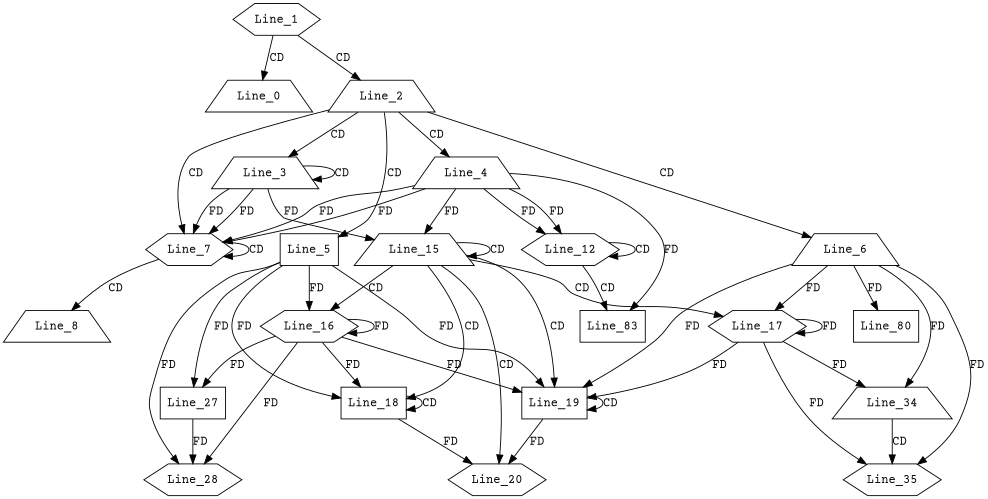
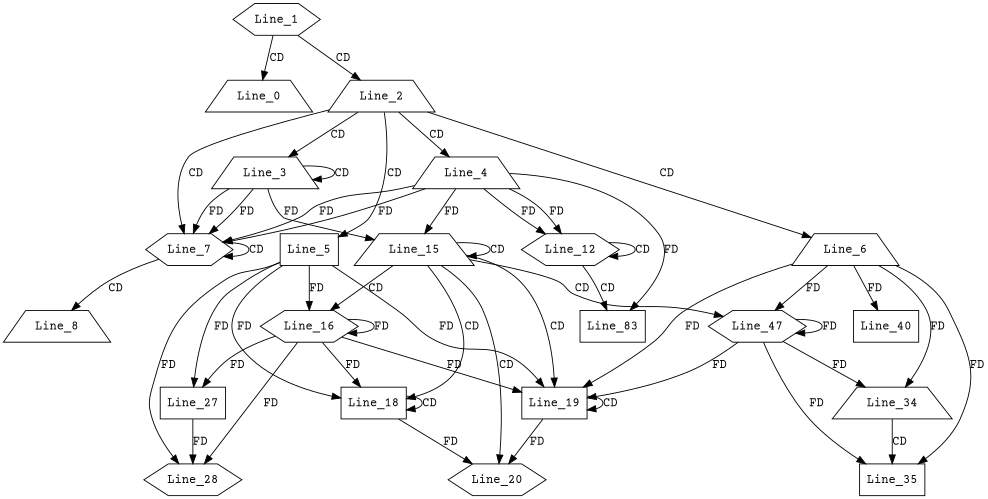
(757, 326) -> (757, 326)
(886, 326) -> (886, 326)
(892, 480) -> (892, 480)
